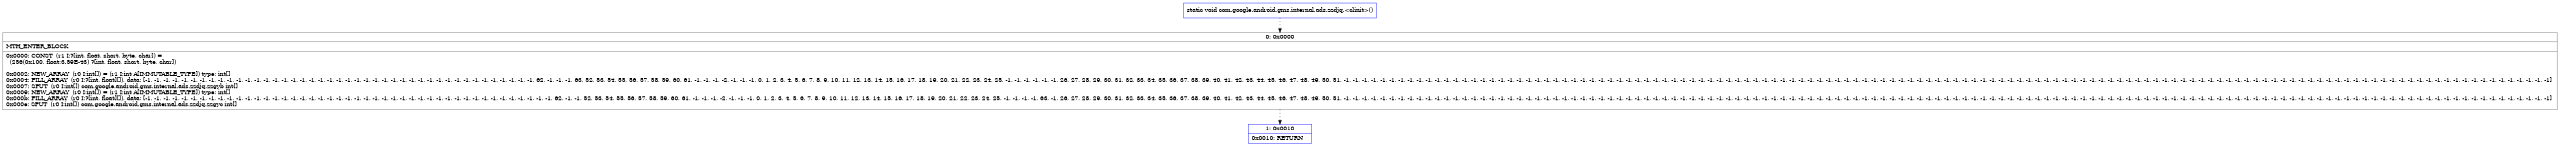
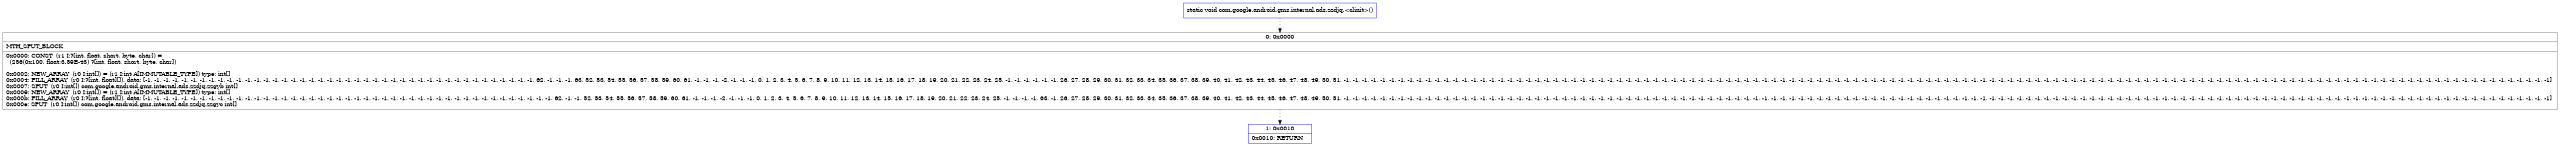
(37, 46) -> (35, 46)
